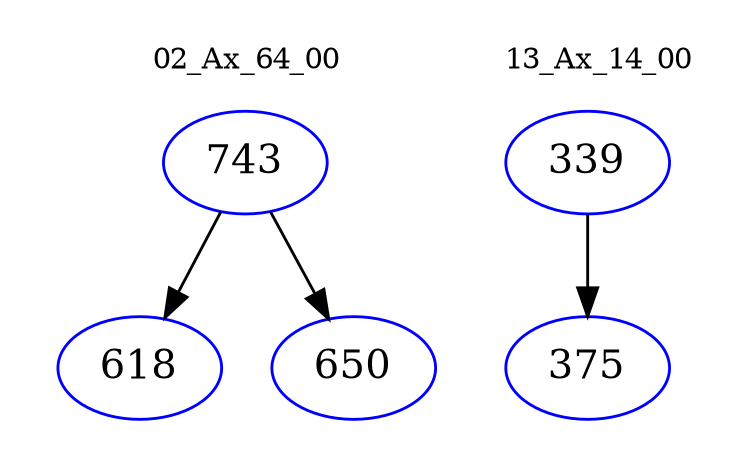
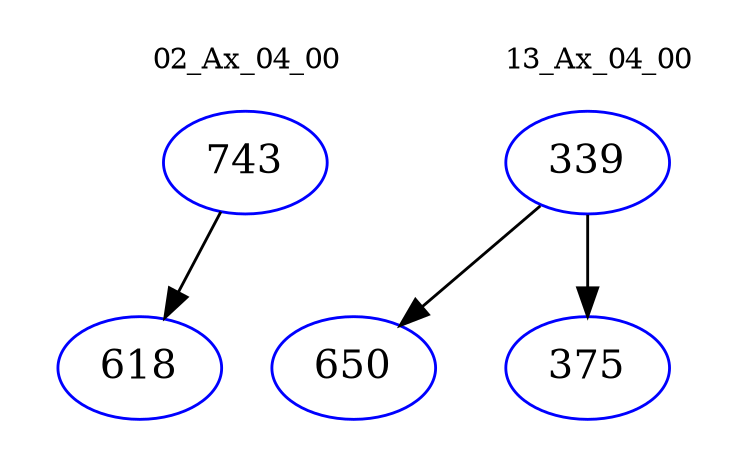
(247, 61) -> (247, 61)
(599, 61) -> (599, 61)
(293, 253) -> (502, 239)
